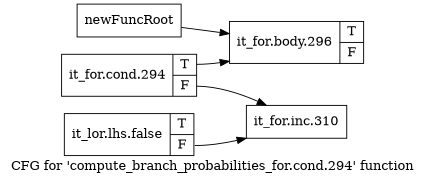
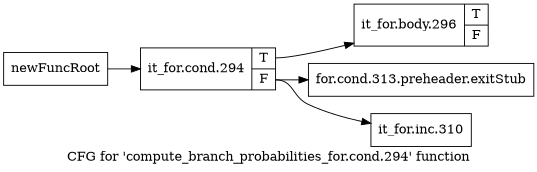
(201, 30) -> (119, 69)
none -> (421, 80)
(129, 135) -> none
